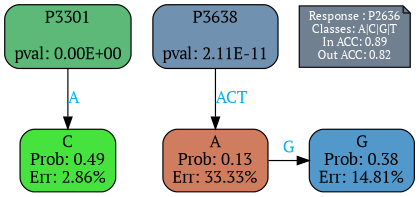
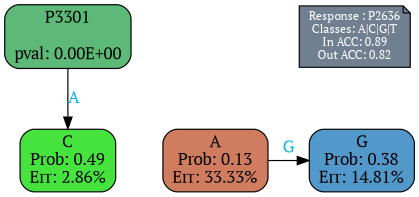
(215, 37) -> none
